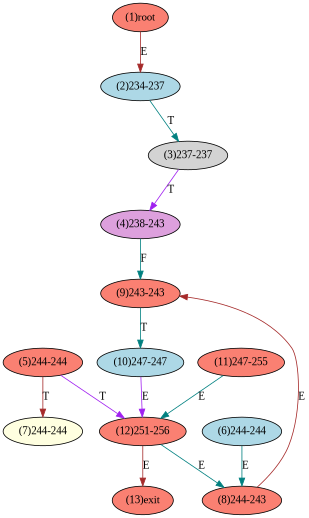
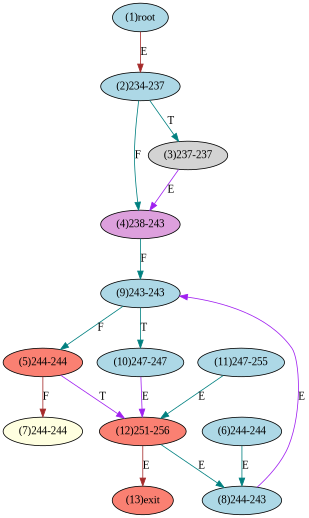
(140, 17) -> (140, 17)
none -> (134, 151)
(171, 190) -> (171, 190)
(140, 293) -> (140, 293)
none -> (95, 326)
(241, 362) -> (241, 362)
(297, 364) -> (297, 364)
(46, 397) -> (46, 397)
(242, 500) -> (242, 500)
